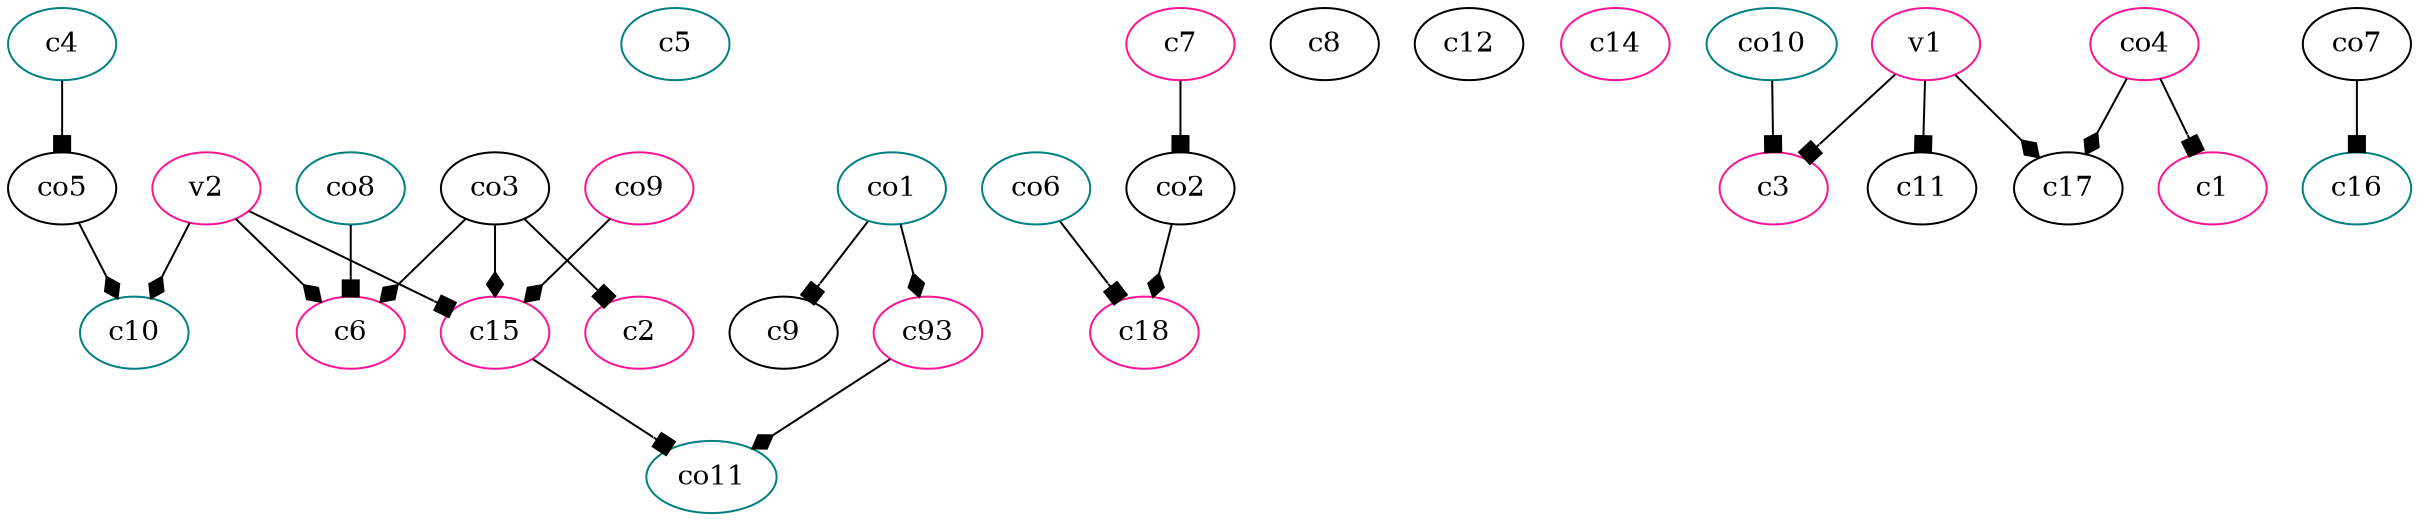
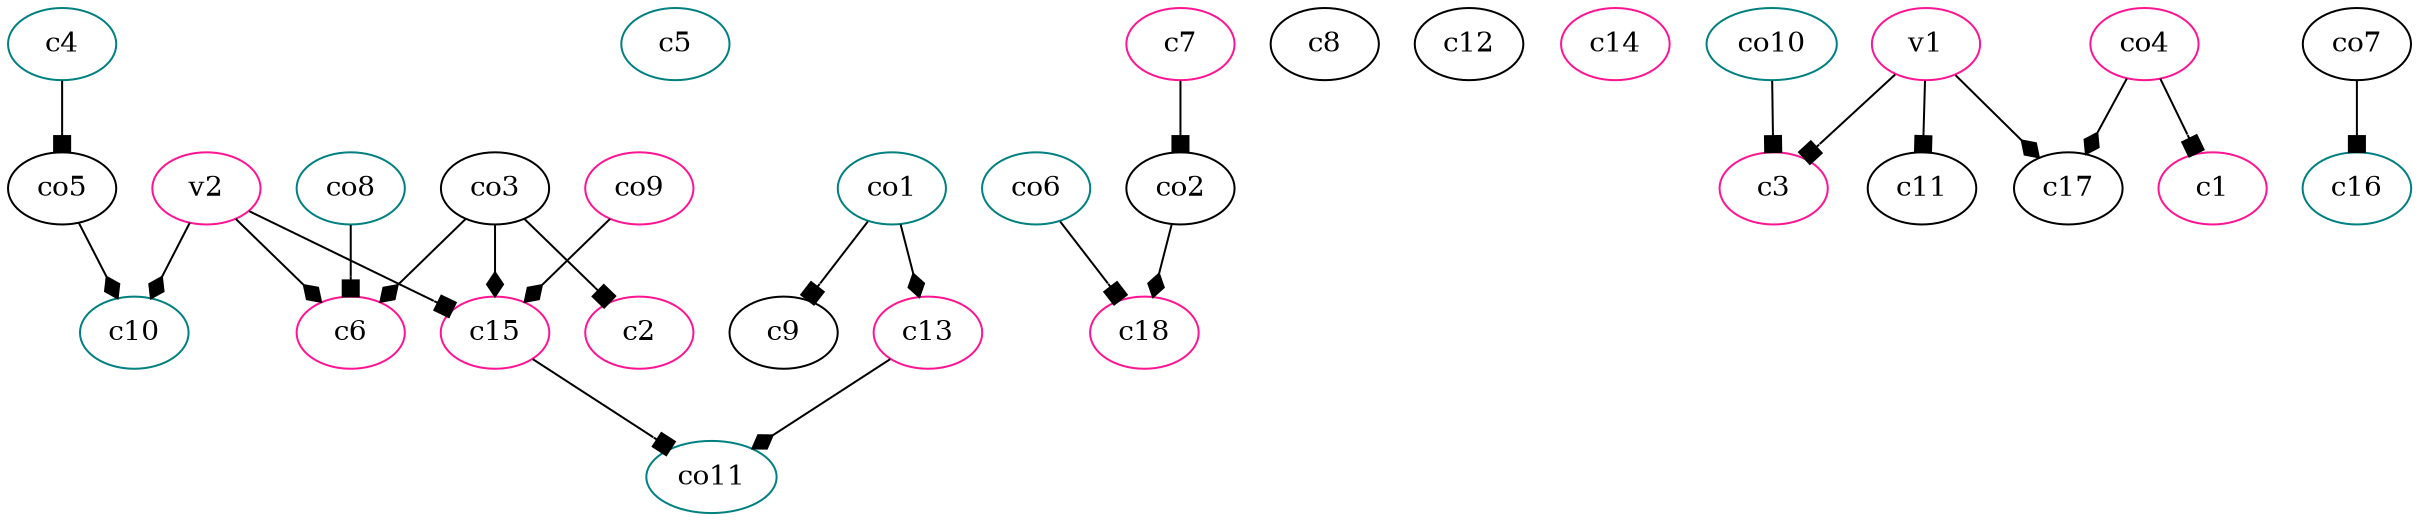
(928, 333) -> (928, 333)
